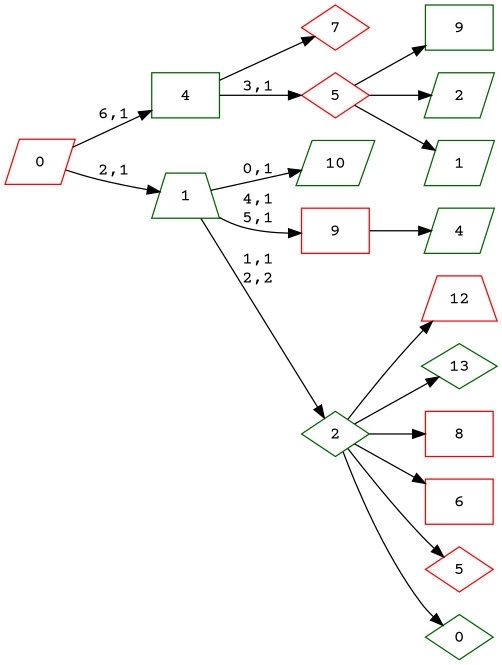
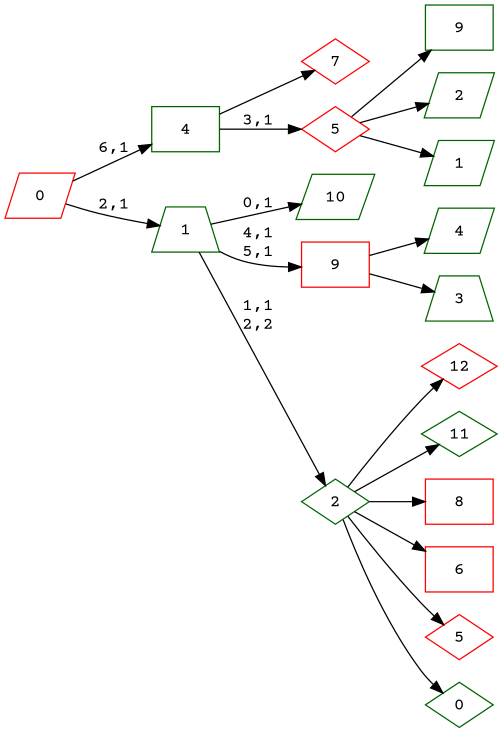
(459, 298) -> (459, 366)
none -> (459, 298)
(459, 366) -> (459, 434)
